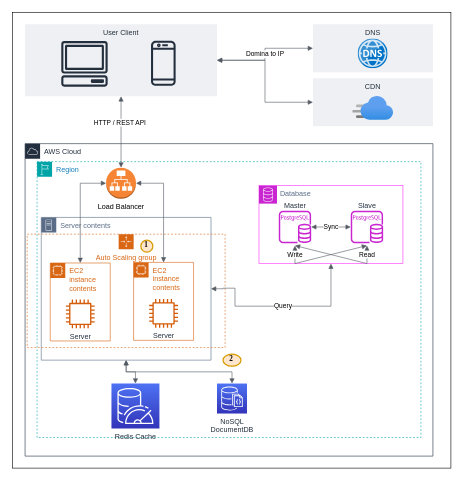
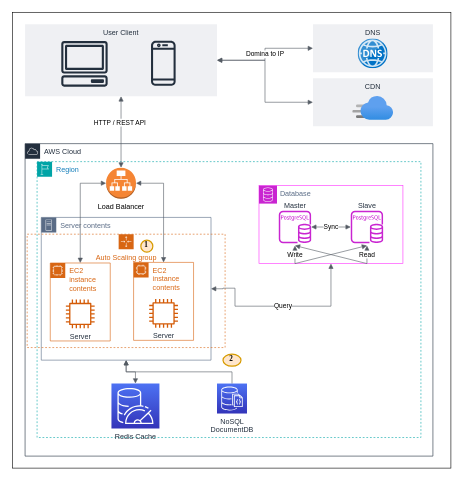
(232, 378) -> (232, 379)
